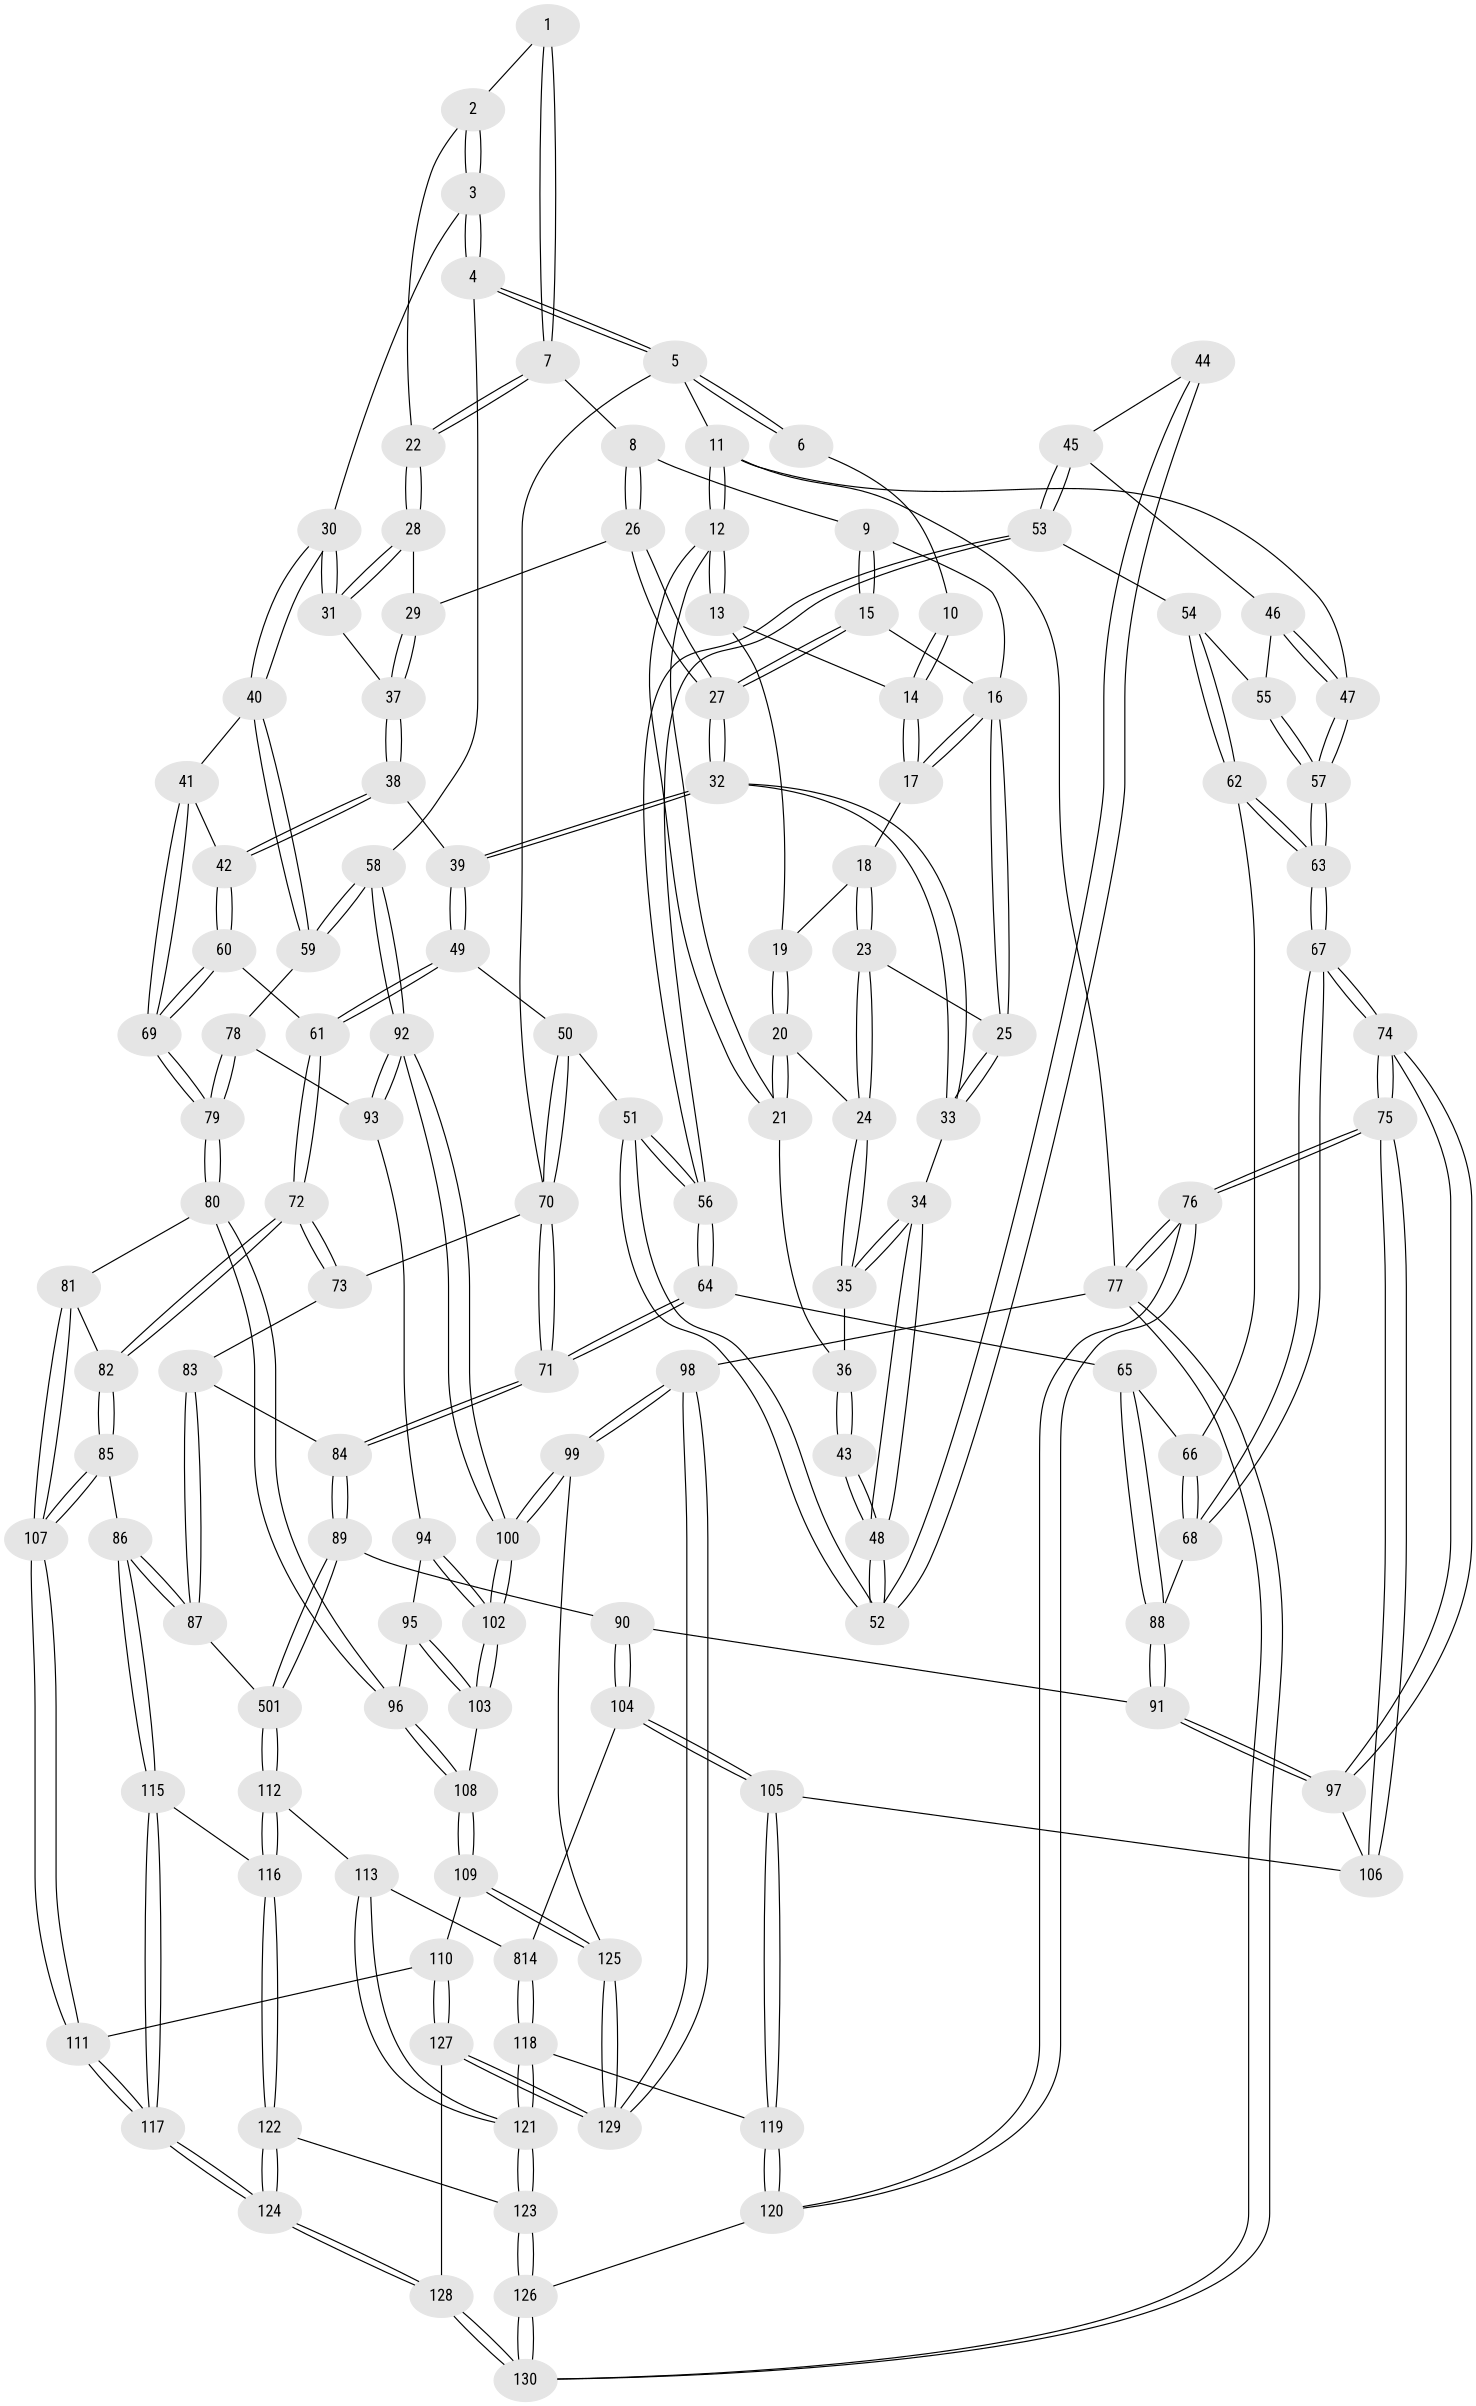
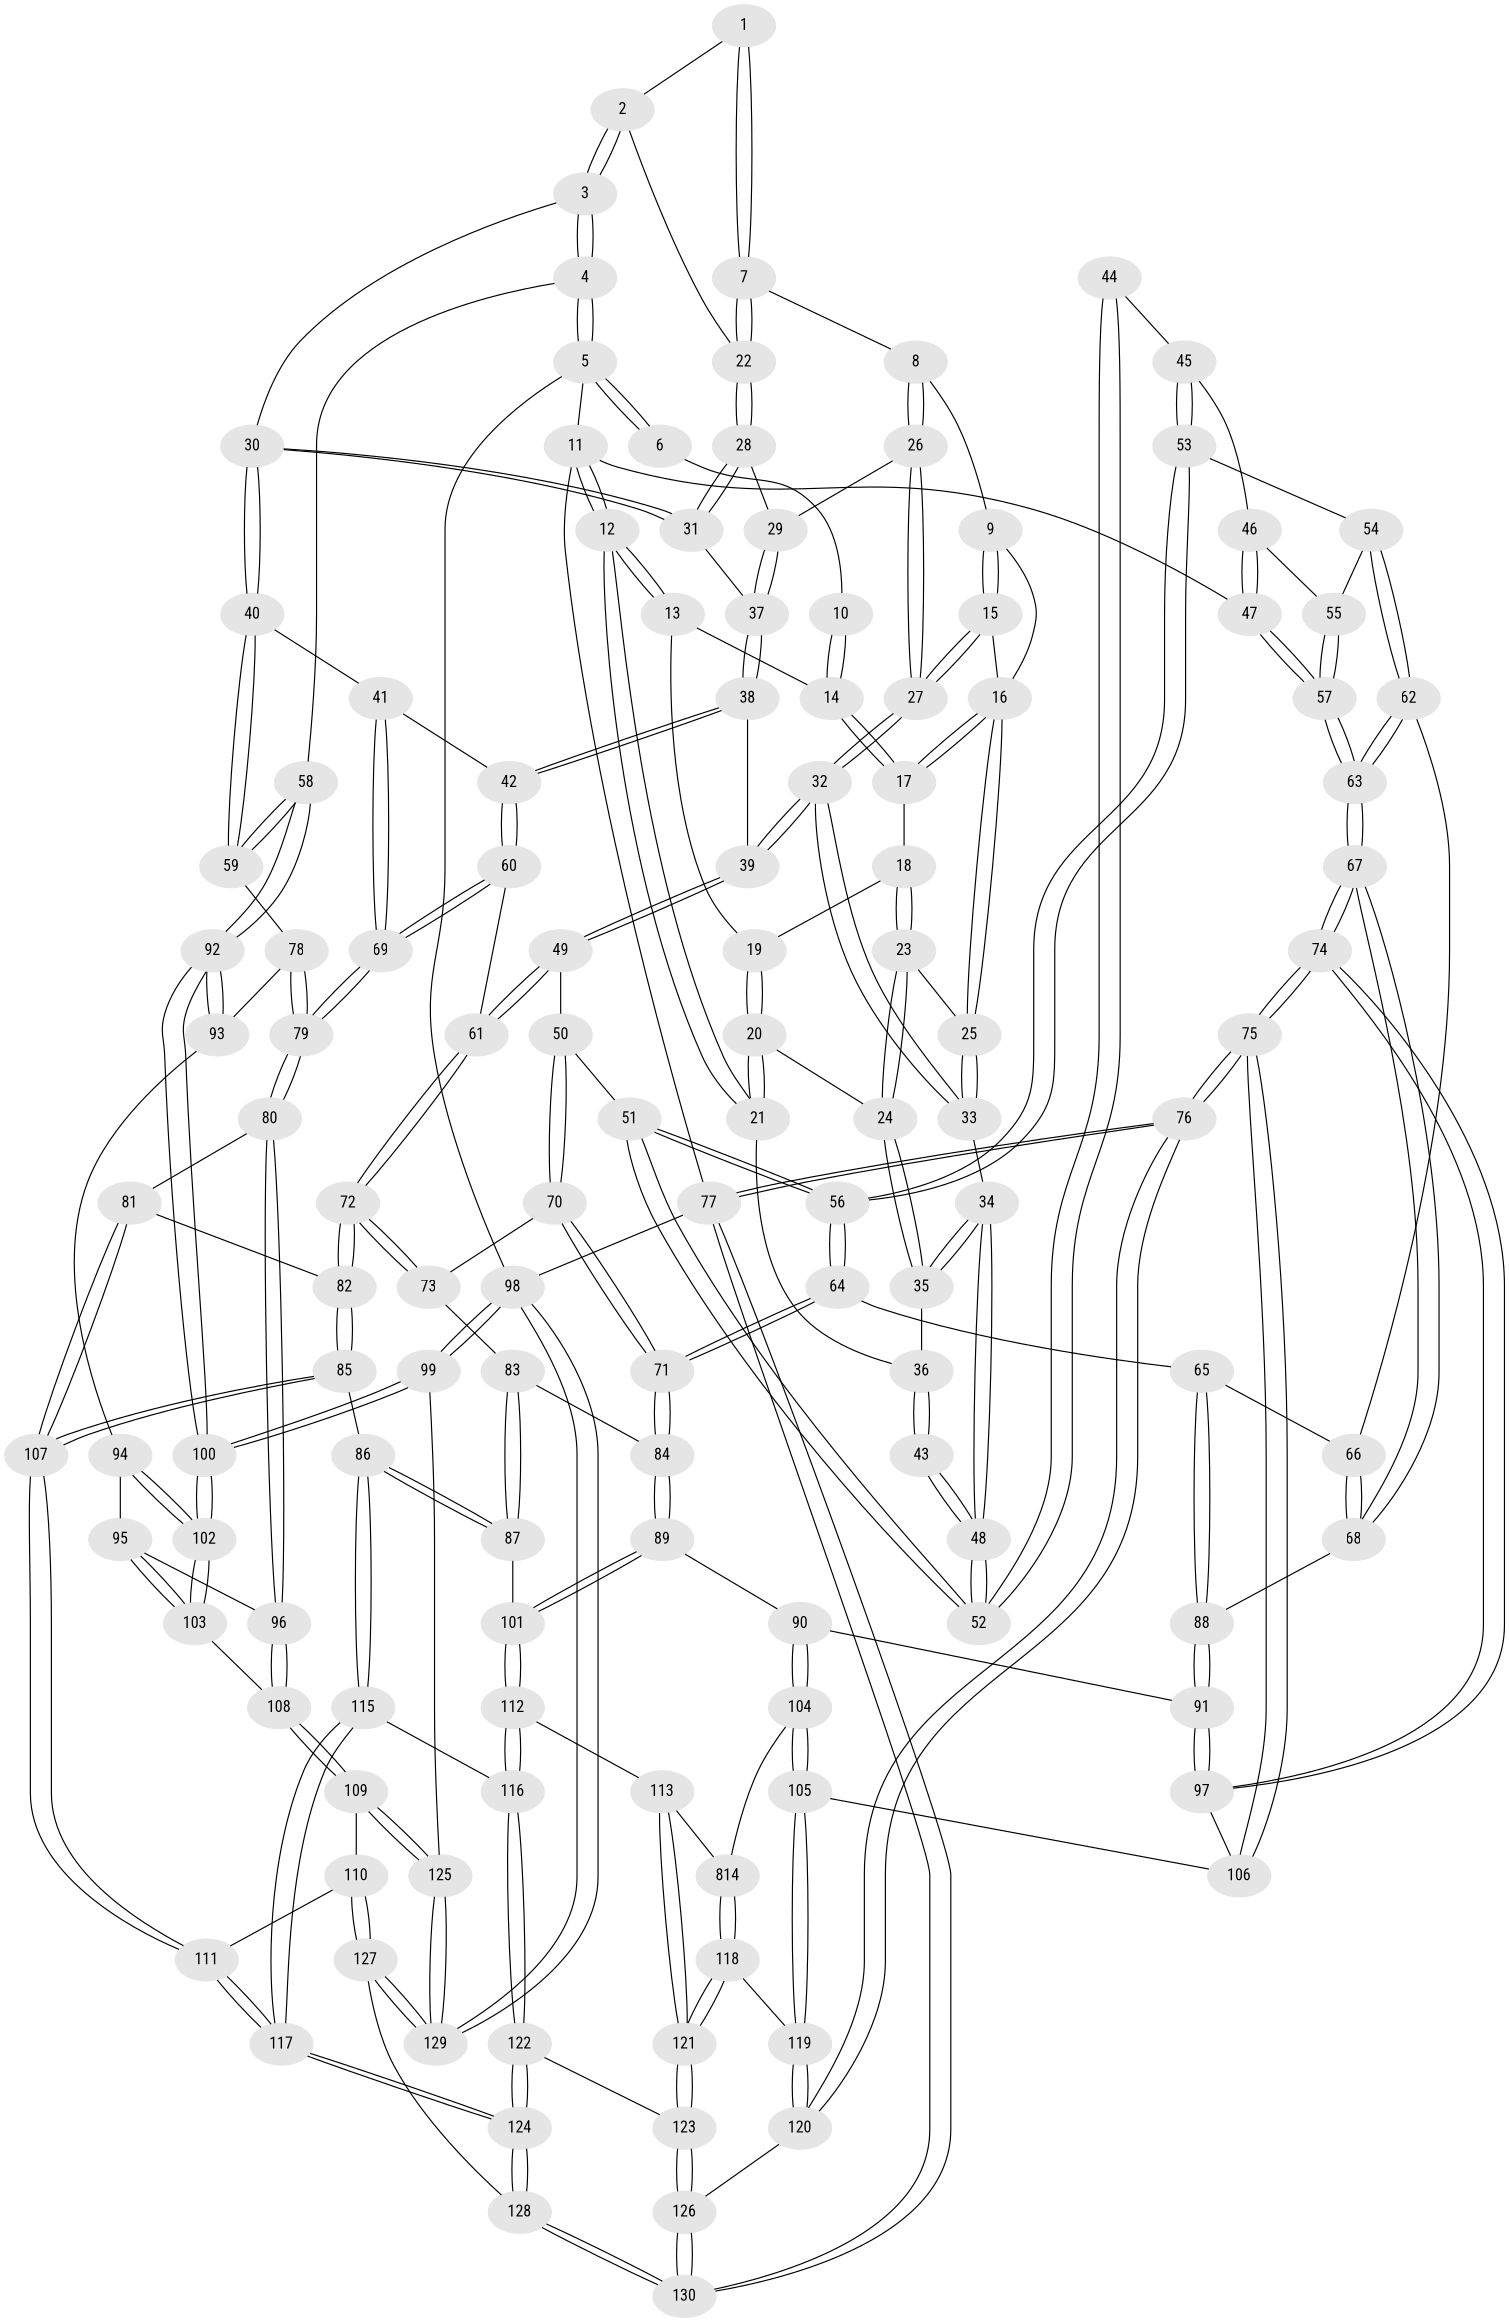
(522, 752) -> (445, 804)
(270, 1708) -> (513, 1624)
